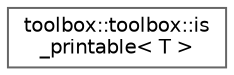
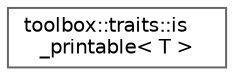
(117, 38) -> (117, 38)
